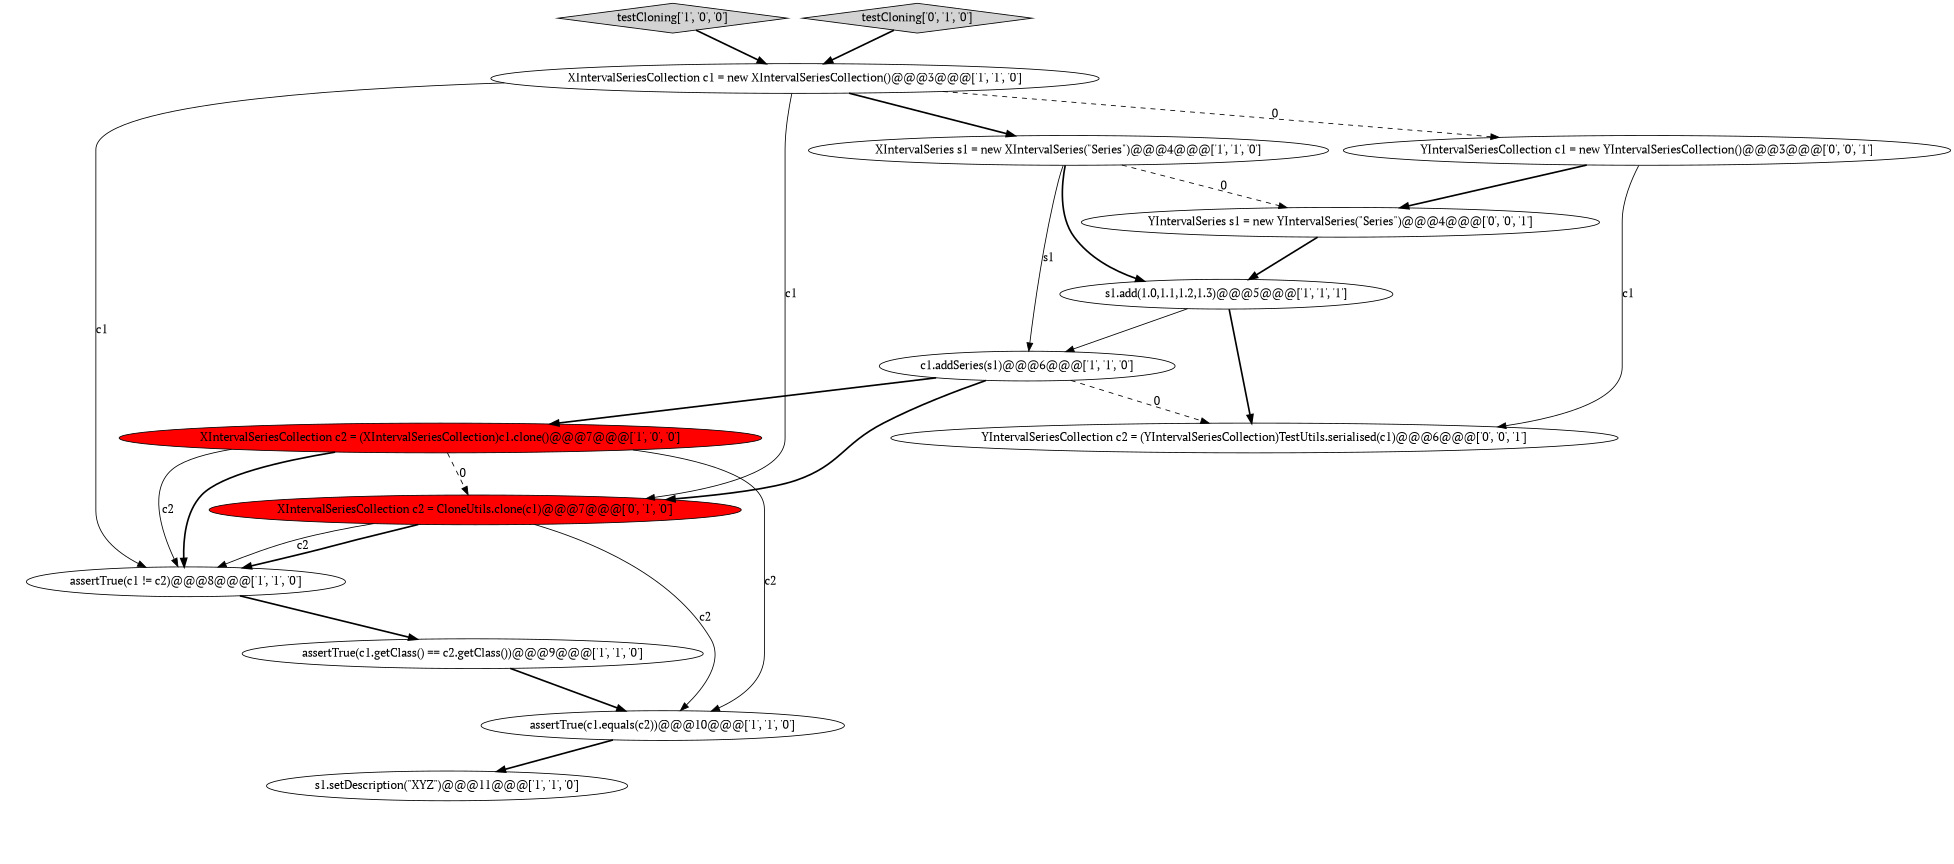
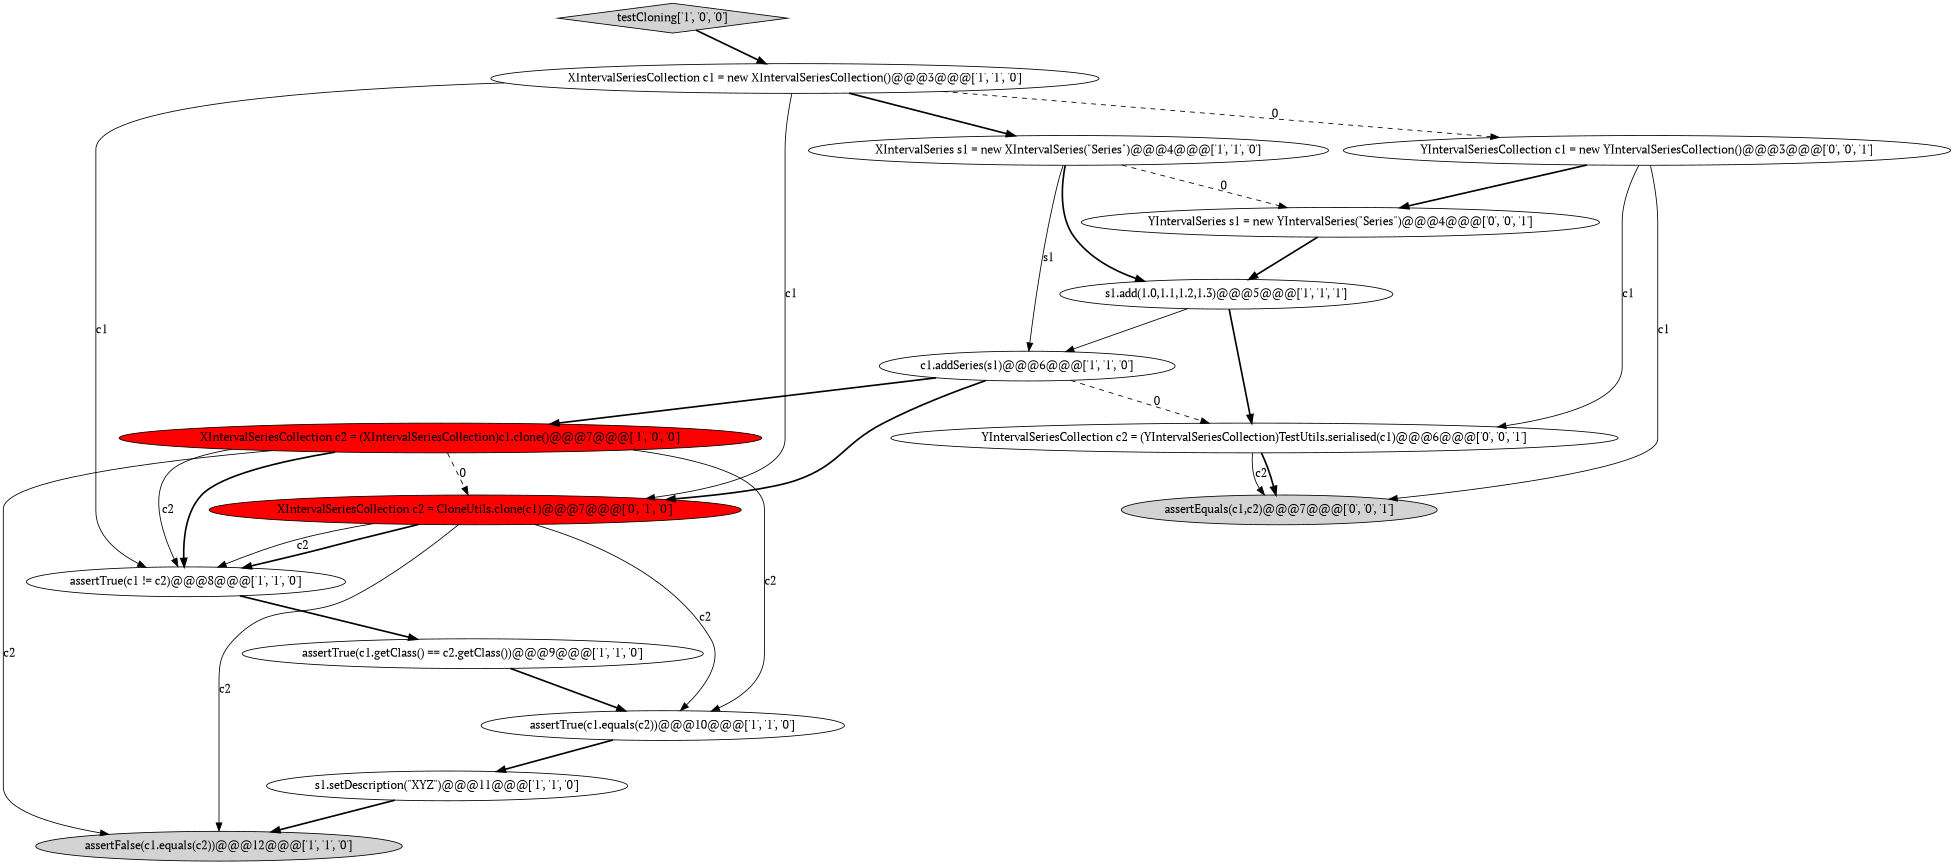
(917, 18) -> none
none -> (1279, 510)
none -> (219, 846)
